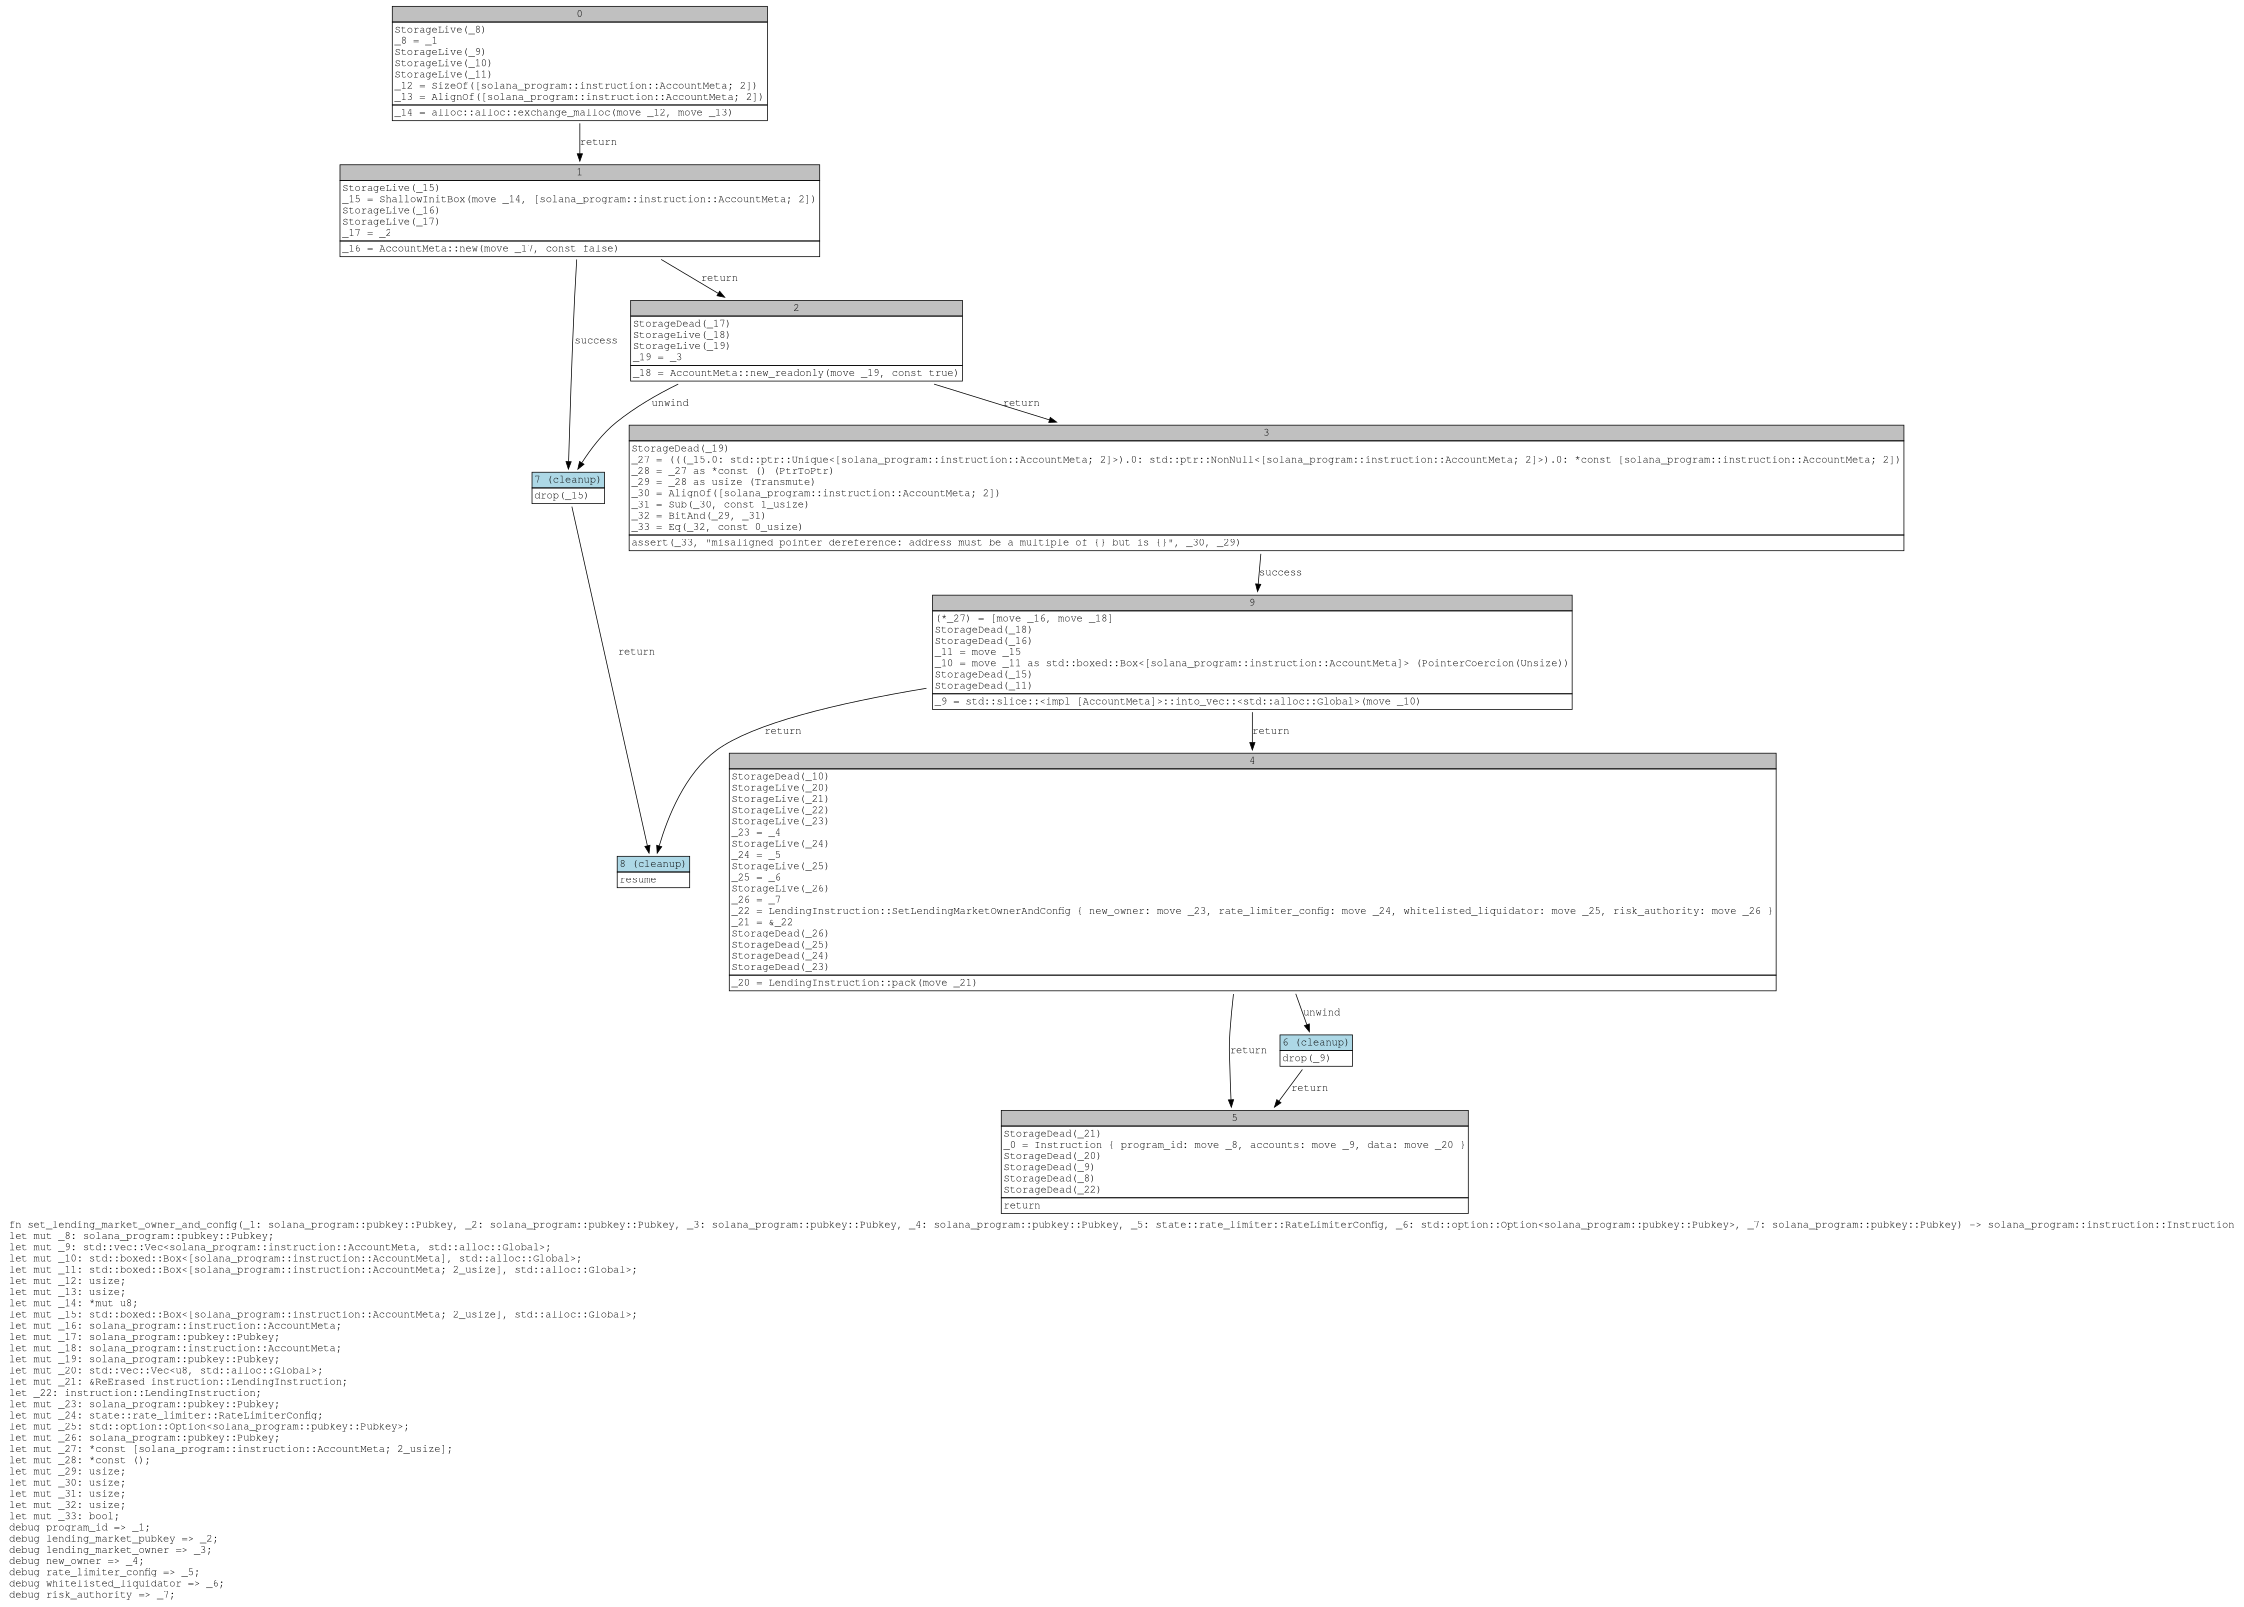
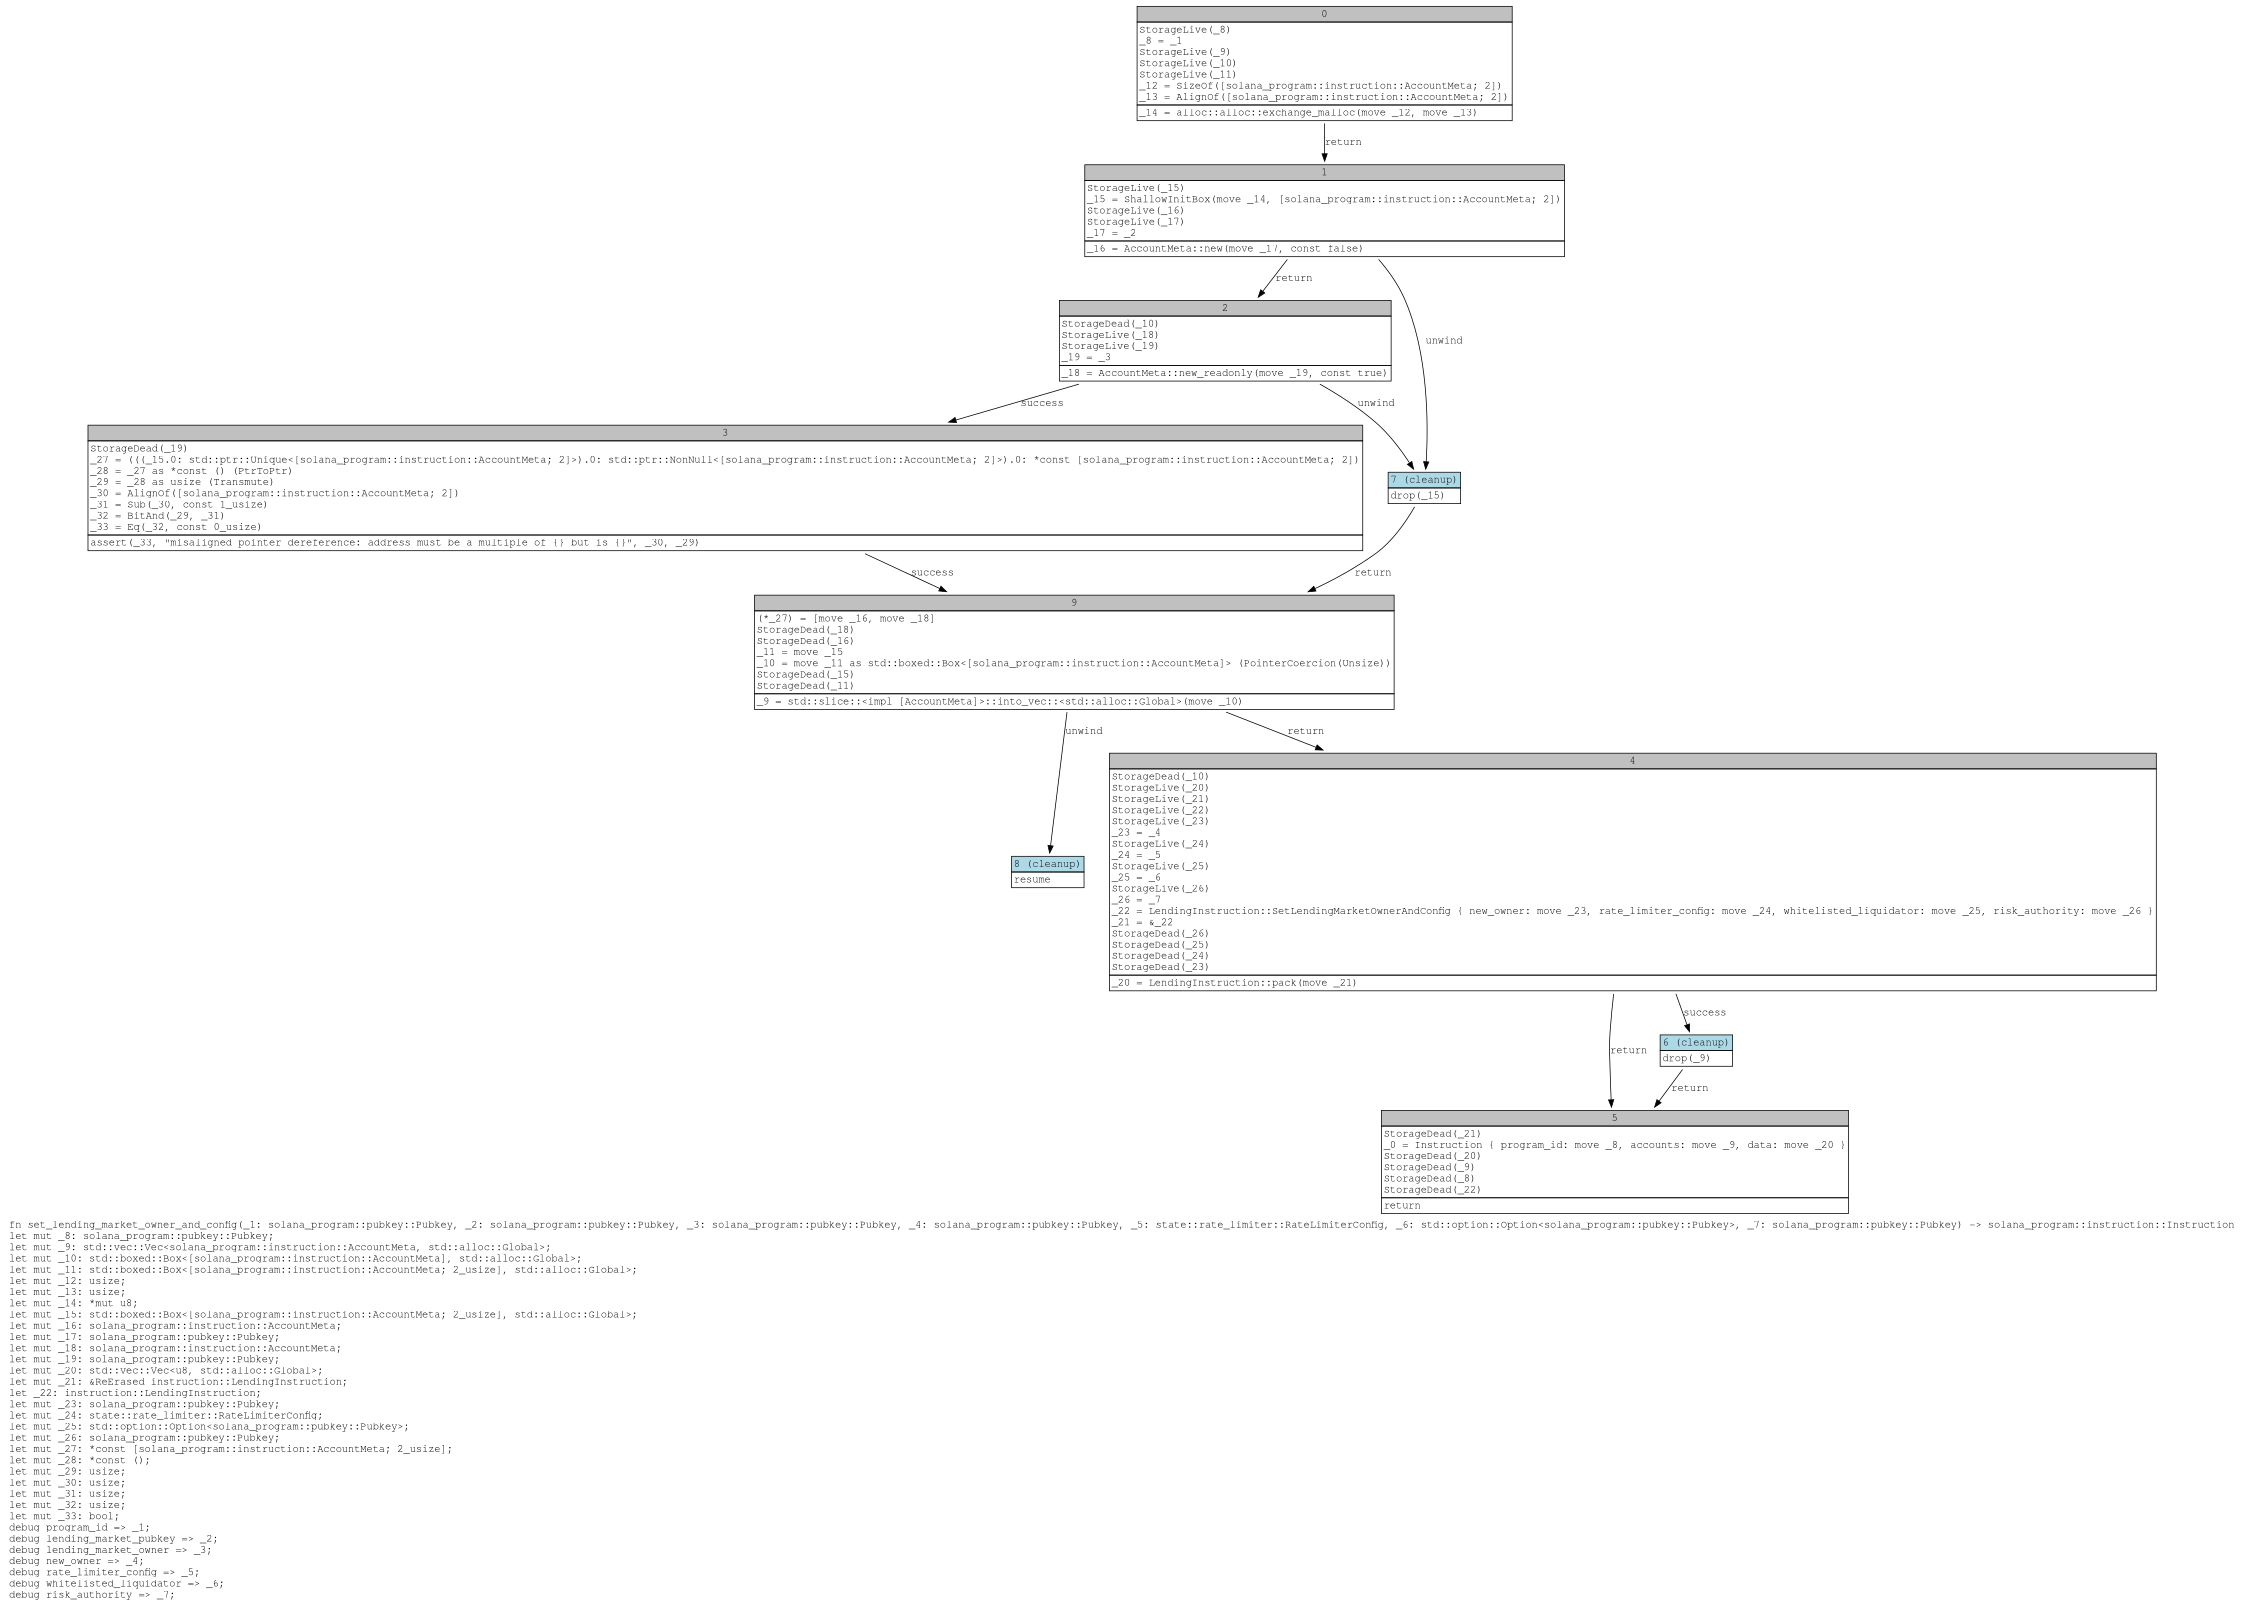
(683, 324) -> (1111, 324)
(596, 341) -> (1444, 341)
(1021, 403) -> (1042, 403)
(610, 676) -> (1372, 556)
(783, 731) -> (1084, 731)
(1322, 1013) -> (1705, 1013)
